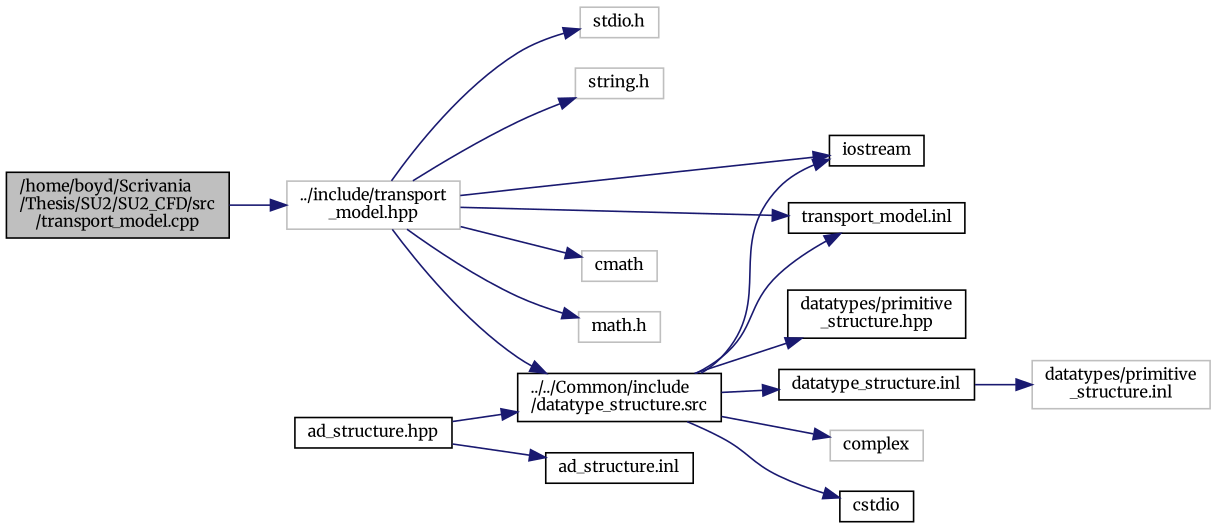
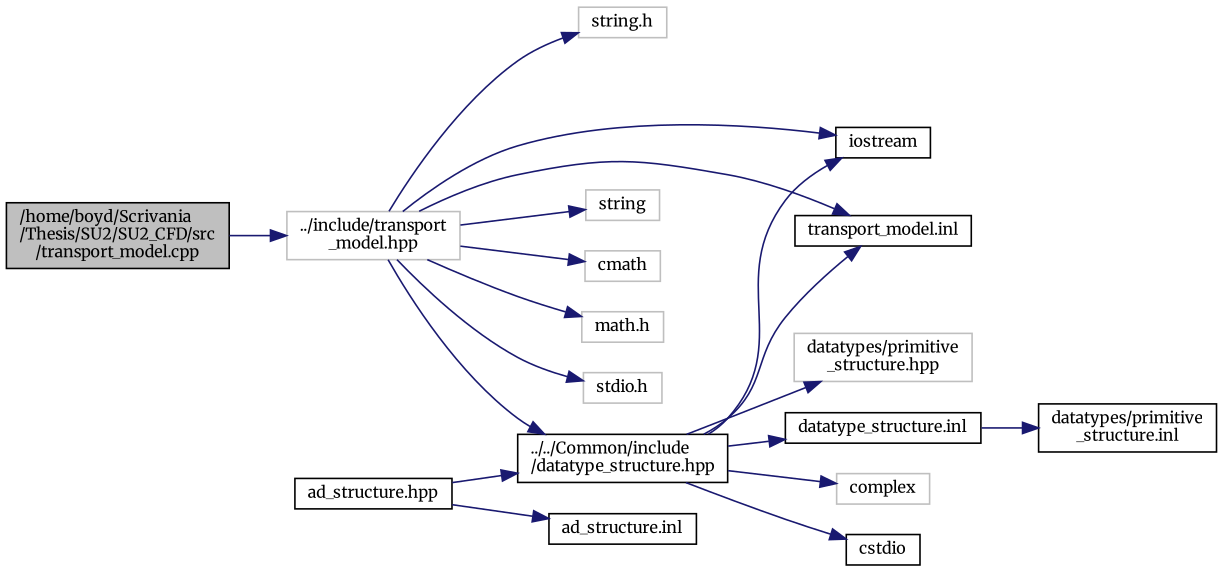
none -> (623, 205)
(877, 314) -> (883, 357)
(1121, 385) -> (1128, 428)
(619, 397) -> (623, 458)
